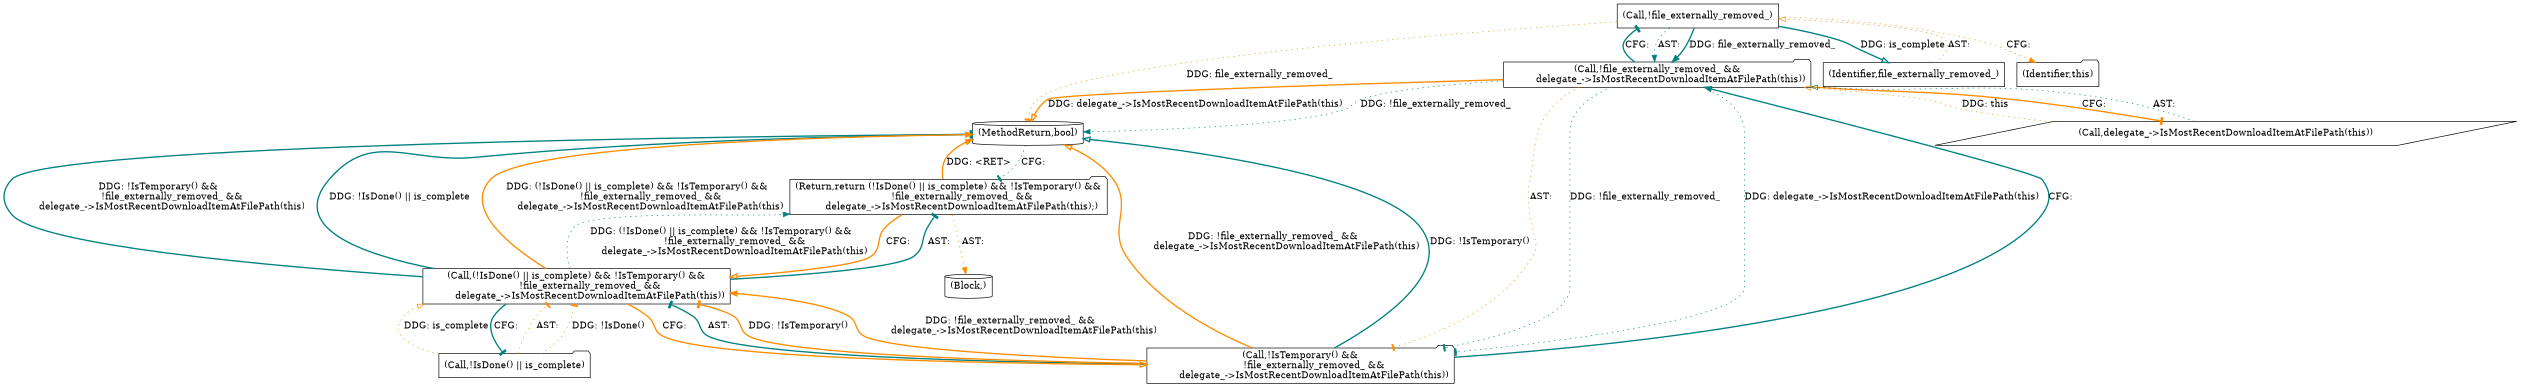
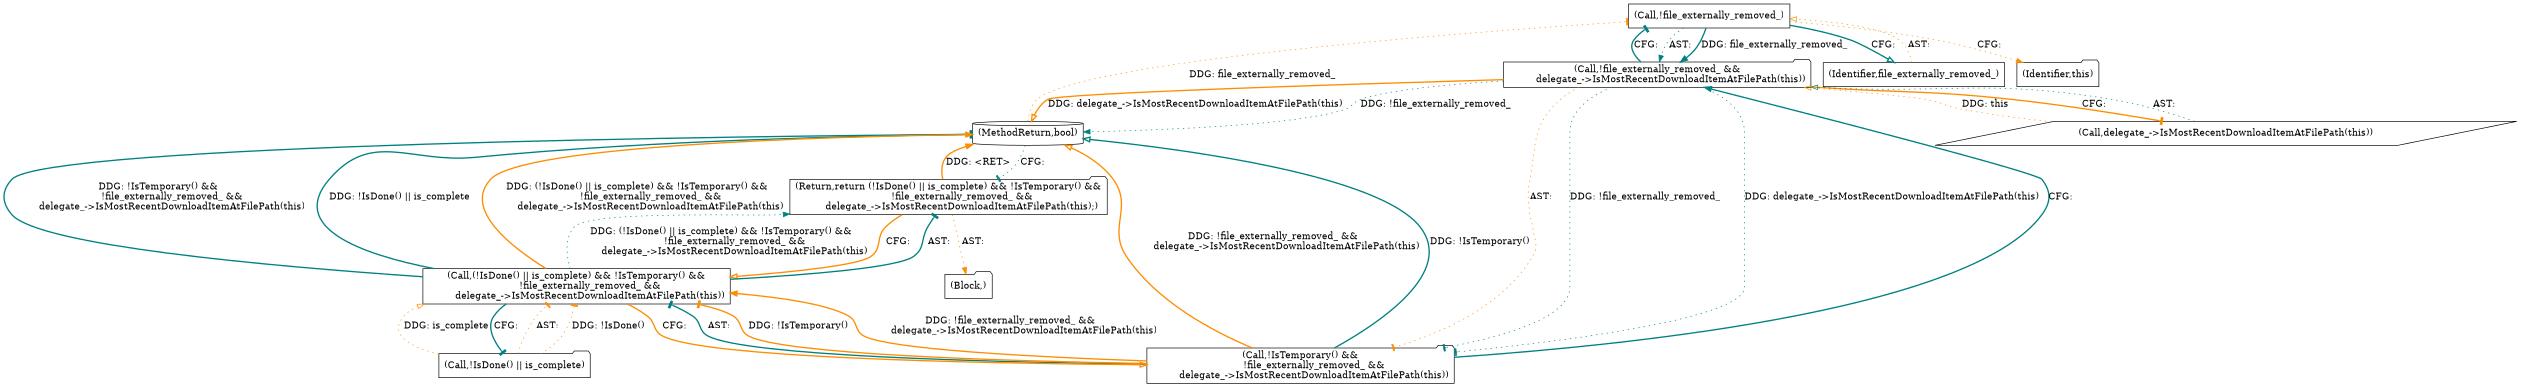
(1903, 45) -> (1885, 45)
(1314, 47) -> (1317, 47)
(969, 286) -> (969, 286)
